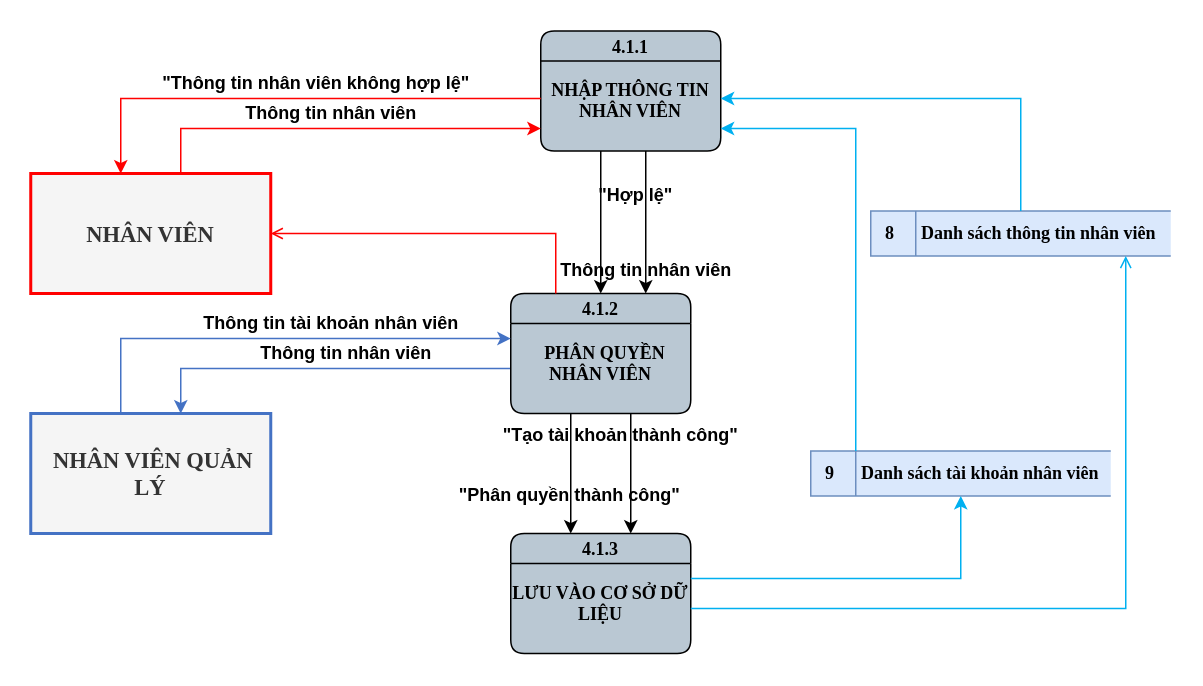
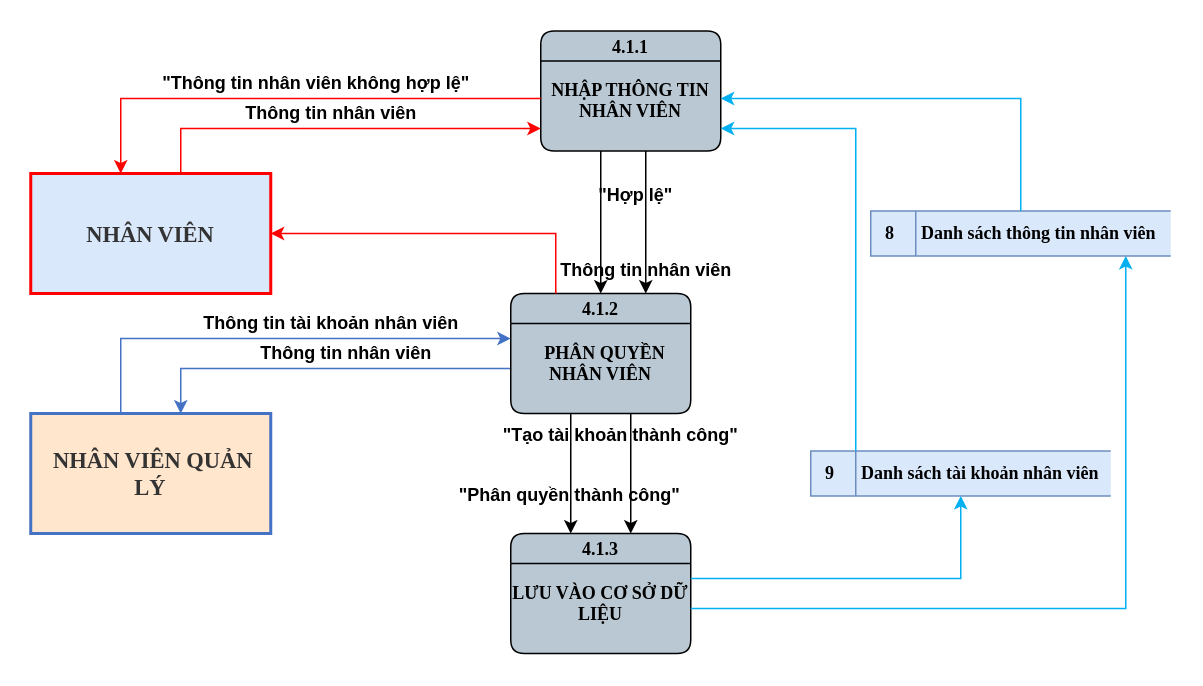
(151, 233) -> (151, 233)
(279, 233) -> (282, 233)
(1126, 265) -> (1126, 267)
(151, 473) -> (151, 473)
